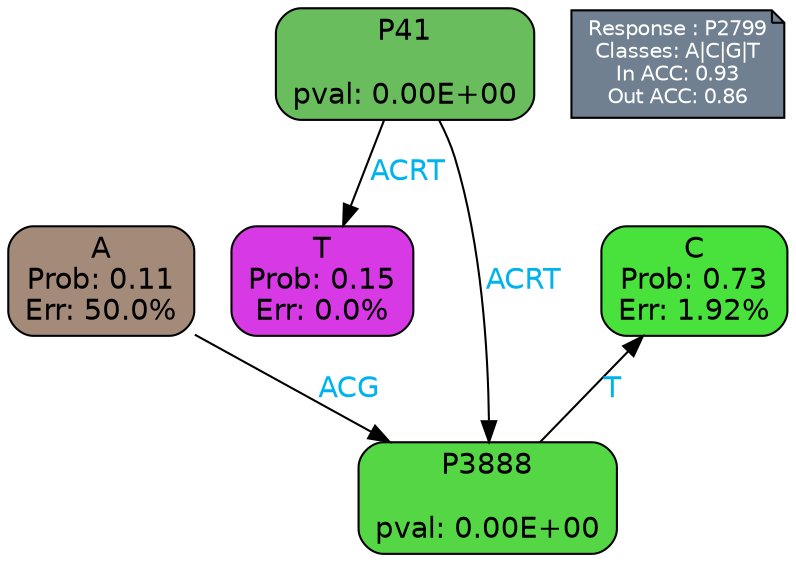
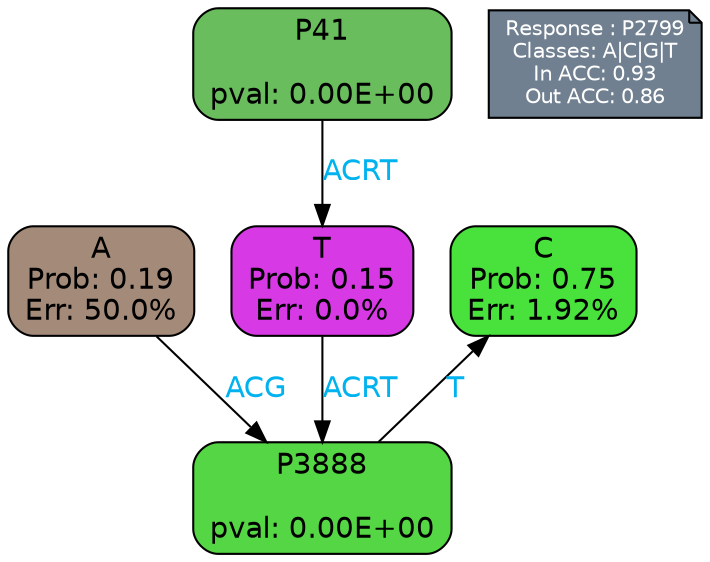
(478, 268) -> (322, 379)
(101, 281) -> (101, 281)
(694, 281) -> (544, 281)
